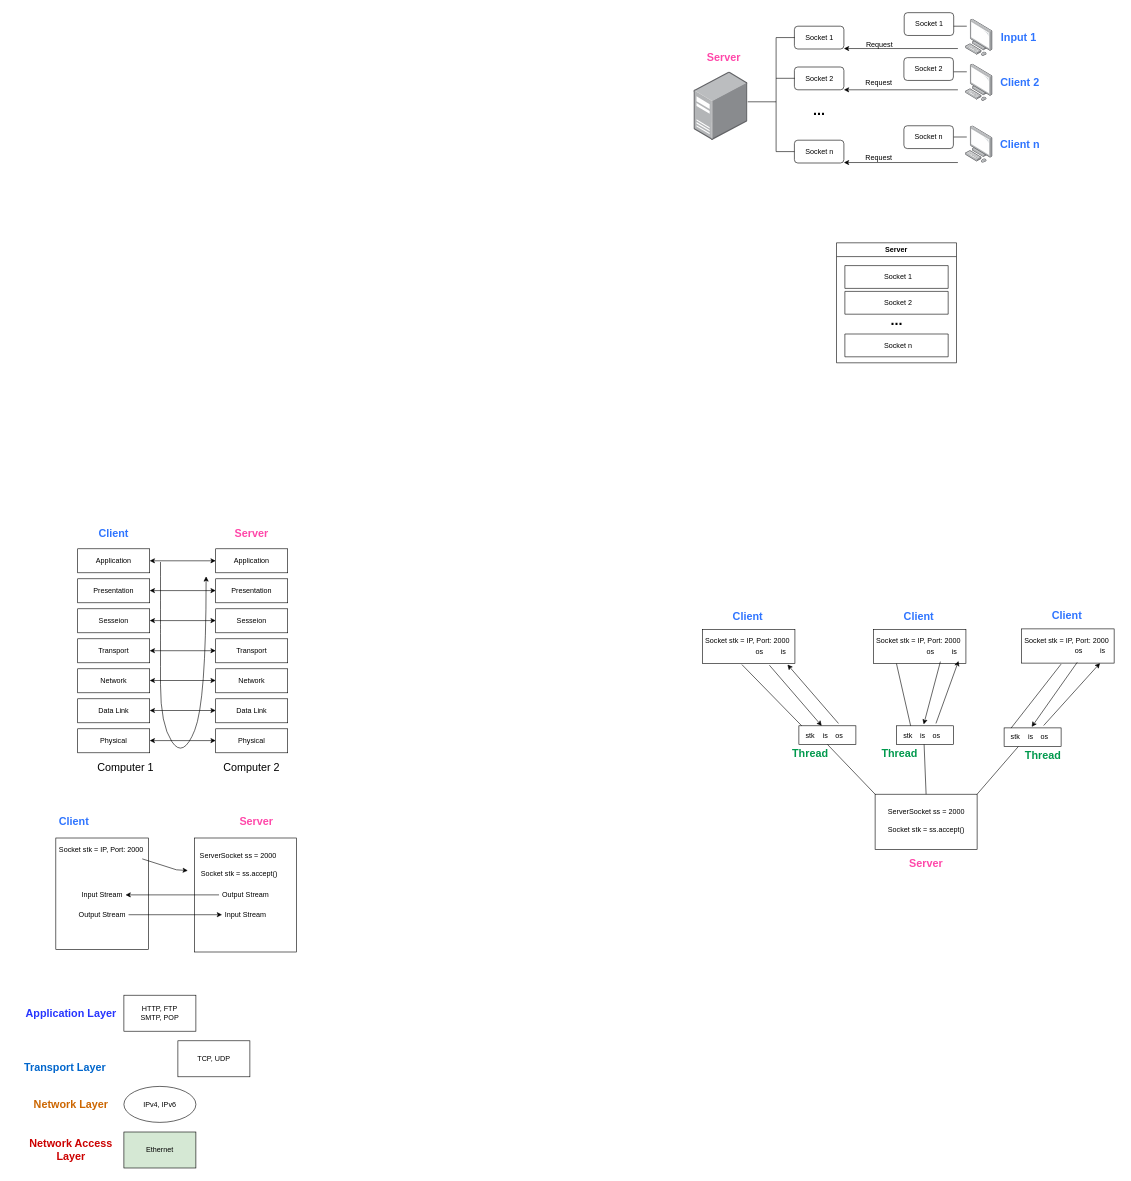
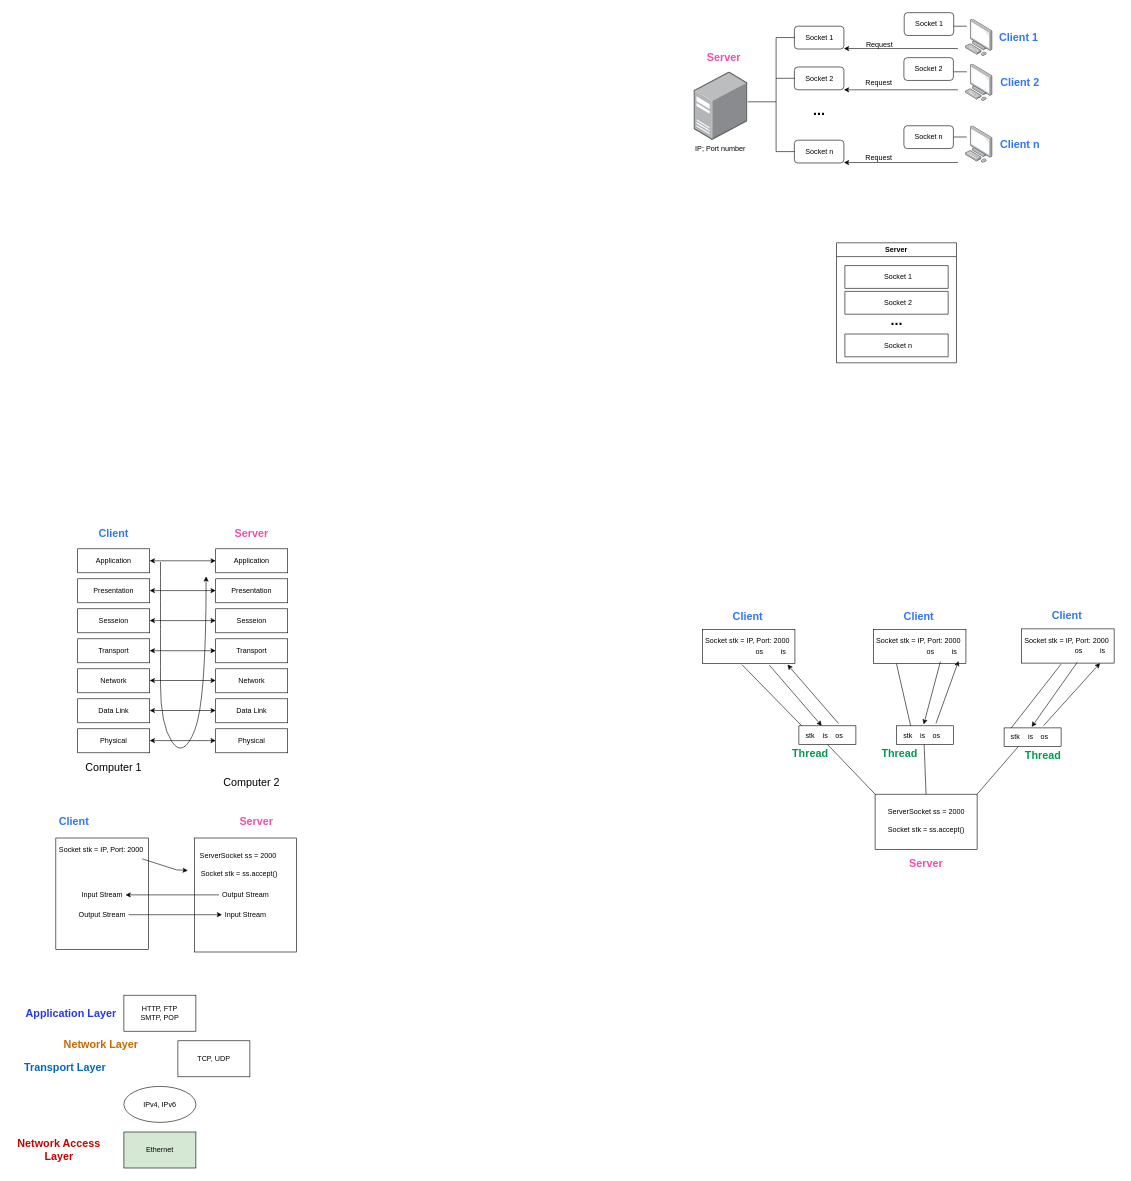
(1019, 38) -> (1019, 38)
none -> (721, 149)
(126, 768) -> (114, 768)
(252, 768) -> (252, 783)
(71, 1104) -> (101, 1044)
(71, 1150) -> (59, 1150)
